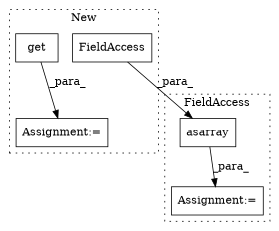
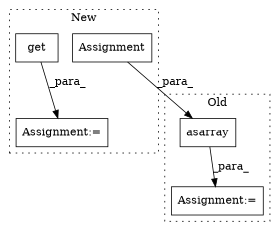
(112, 48) -> (112, 48)
(217, 103) -> (217, 103)
